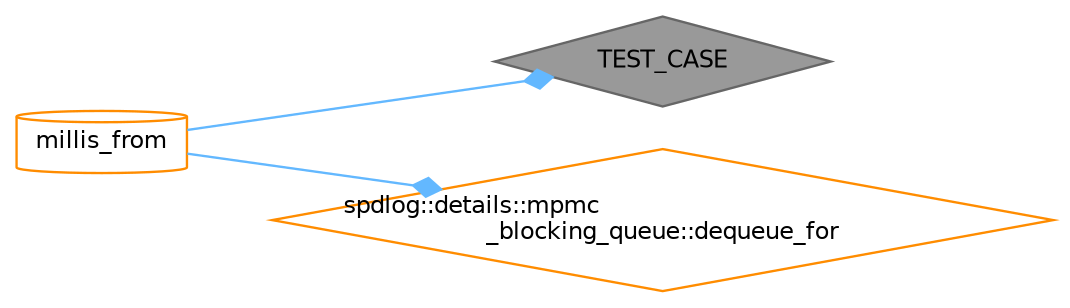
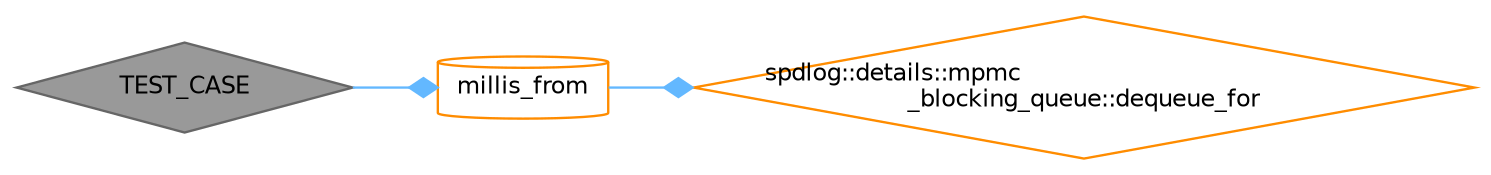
(356, 106) -> (381, 88)
